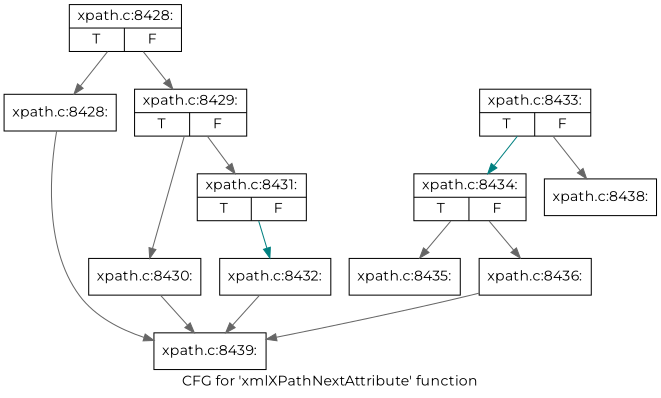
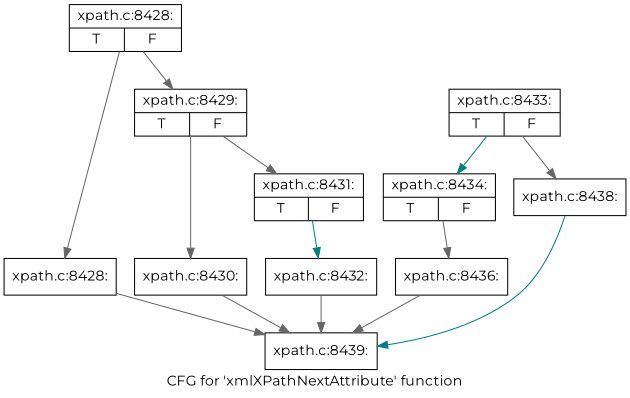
(405, 277) -> none
none -> (498, 308)
